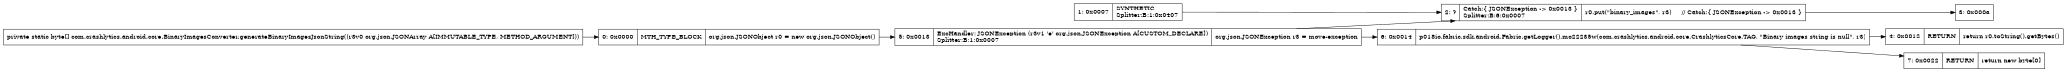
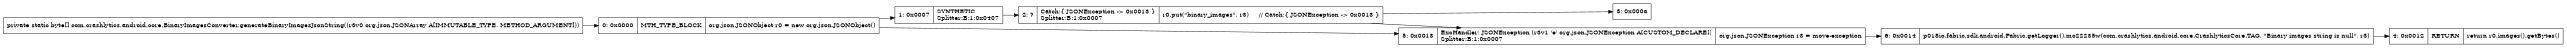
(1494, 16) -> (1072, 18)
none -> (885, 18)
(1374, 25) -> (1414, 26)
(2011, 36) -> (2513, 36)
(1974, 61) -> none
